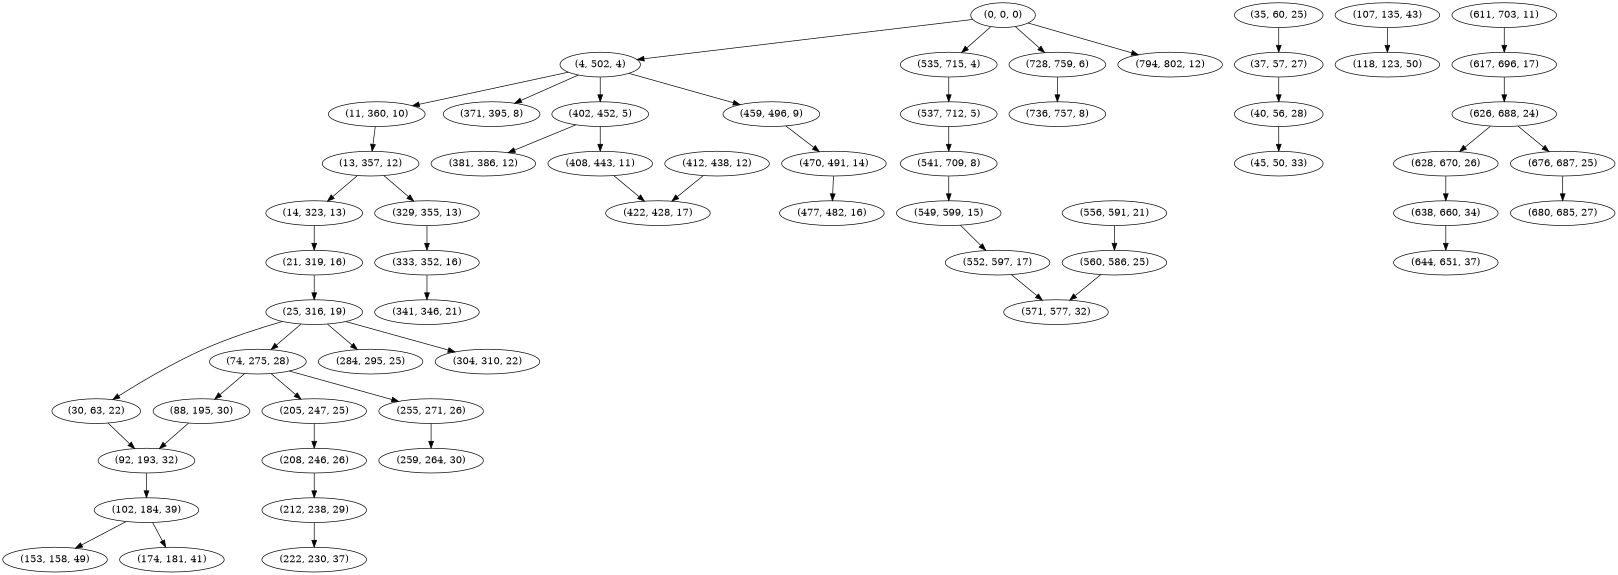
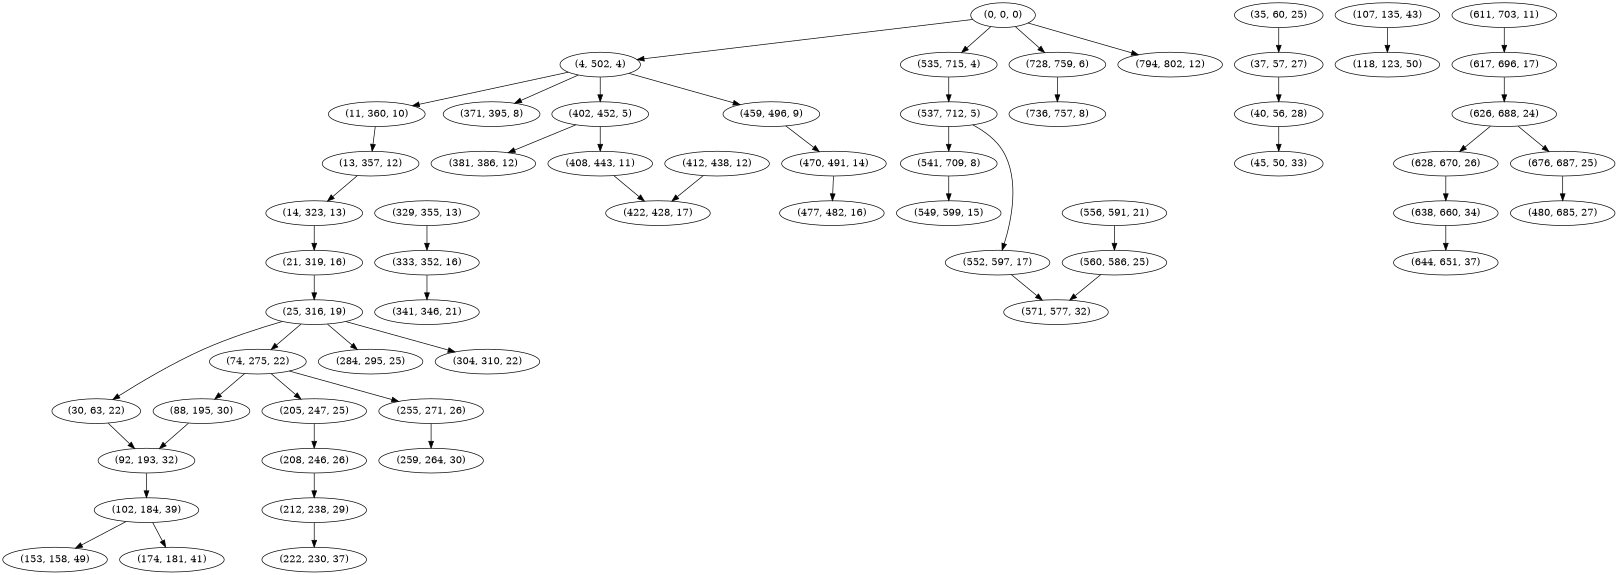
(396, 186) -> none
(1563, 213) -> (1563, 213)
(971, 235) -> (1012, 177)
(258, 362) -> (258, 362)
